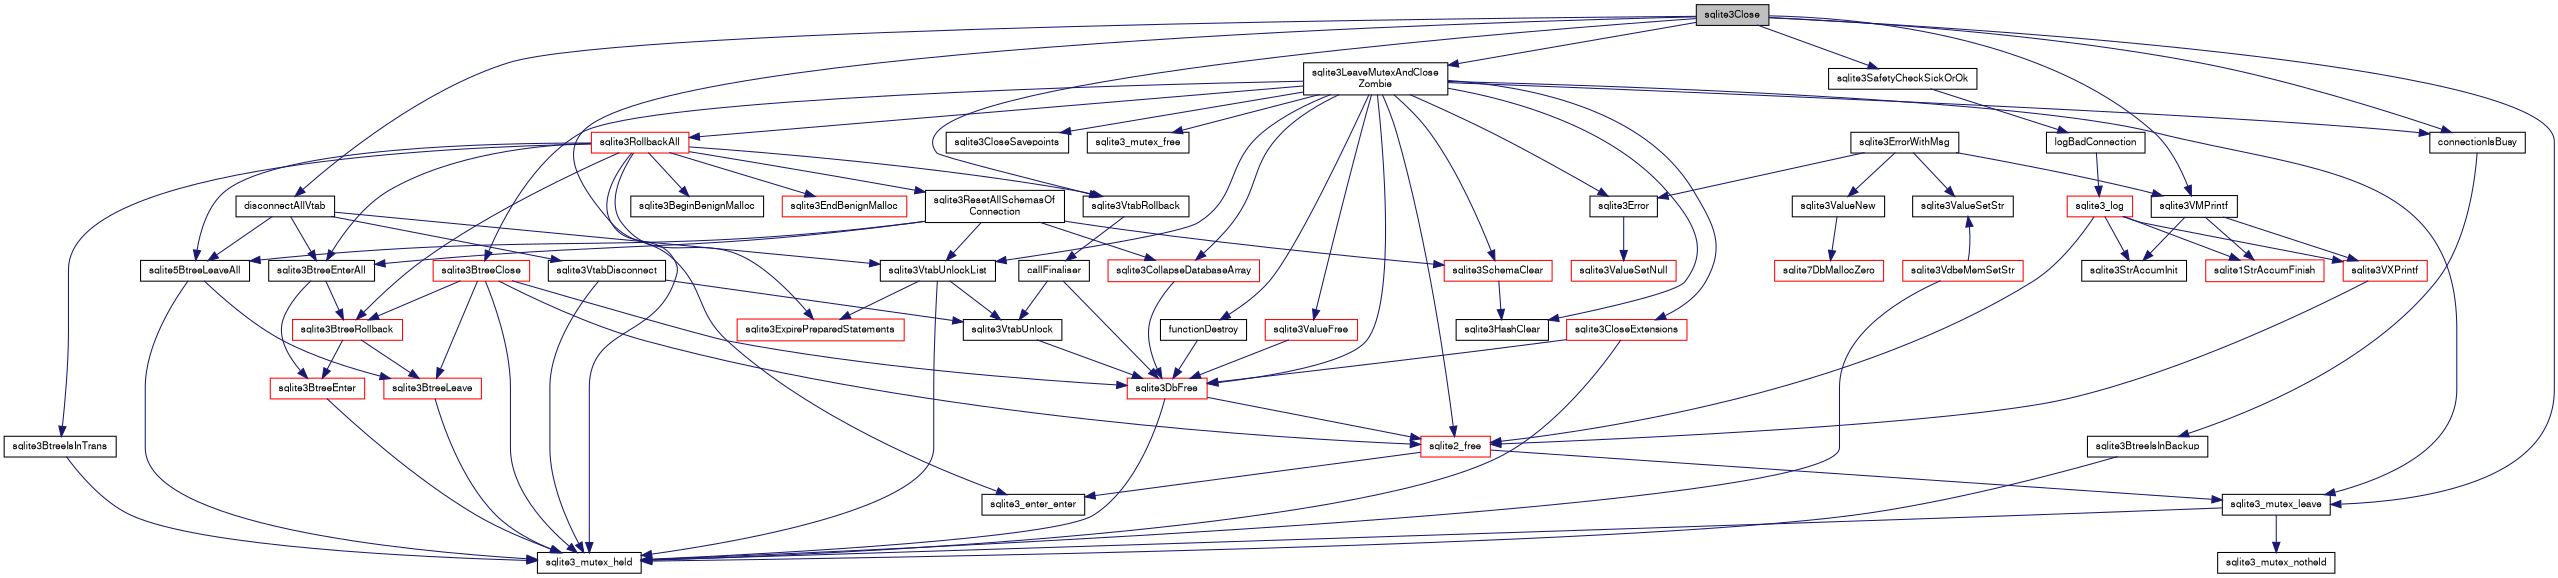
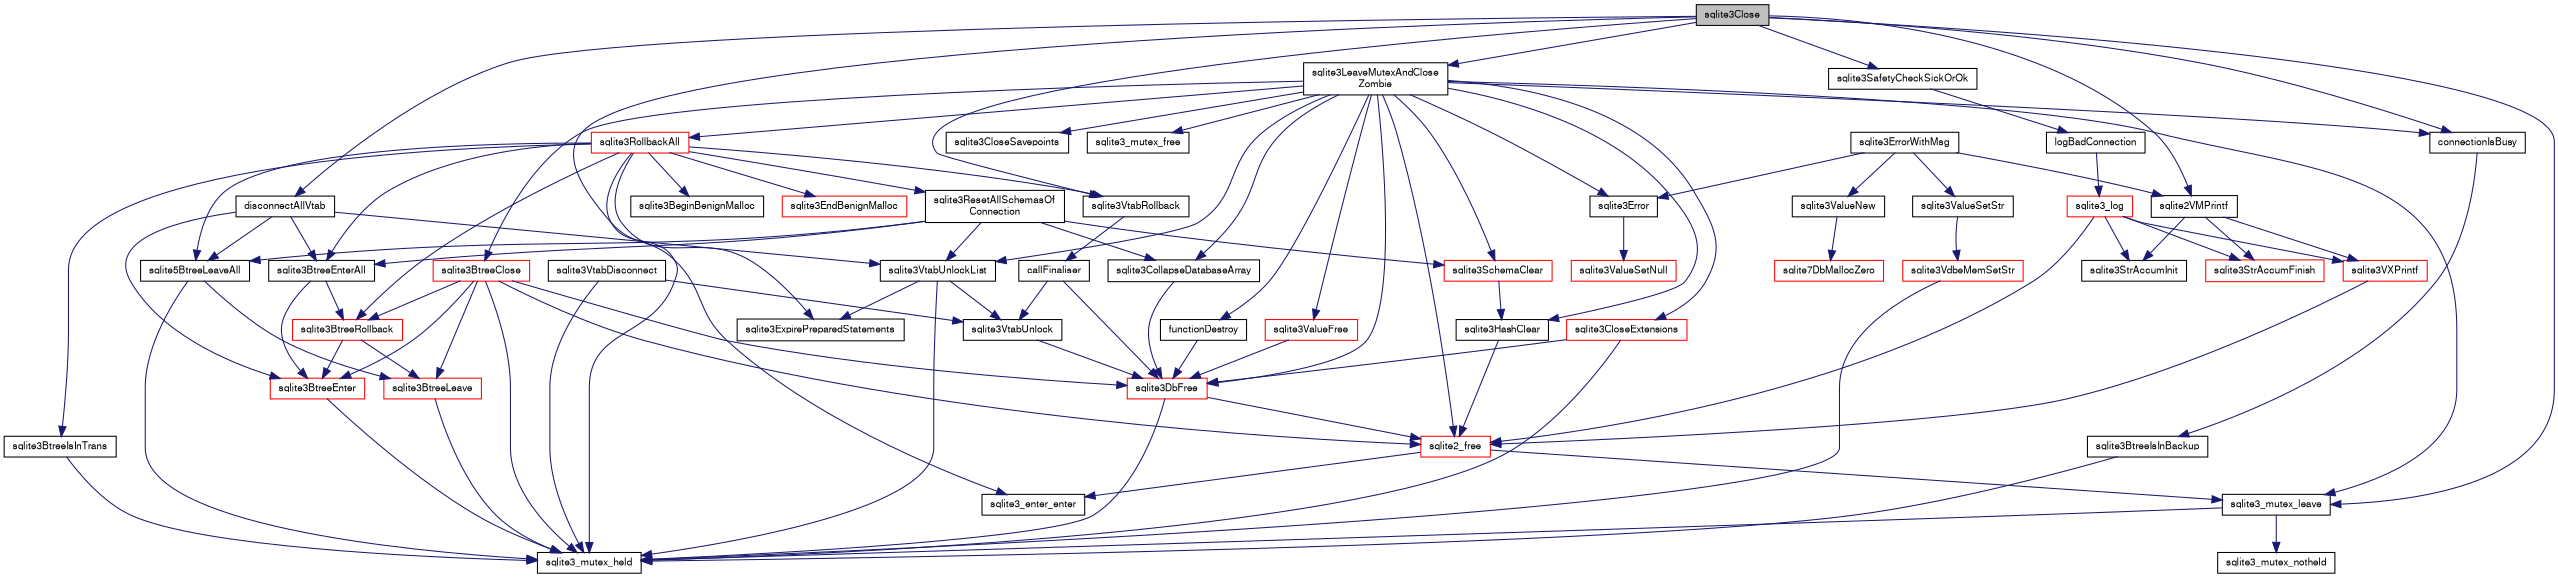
(2194, 206) -> (2194, 206)
(441, 238) -> (138, 292)
(1970, 244) -> (1956, 233)
(1184, 271) -> (1184, 271)
(2265, 271) -> (2265, 271)
(821, 330) -> (821, 330)
none -> (418, 336)
none -> (1481, 383)
